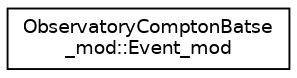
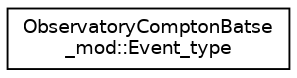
(148, 39) -> (148, 39)
